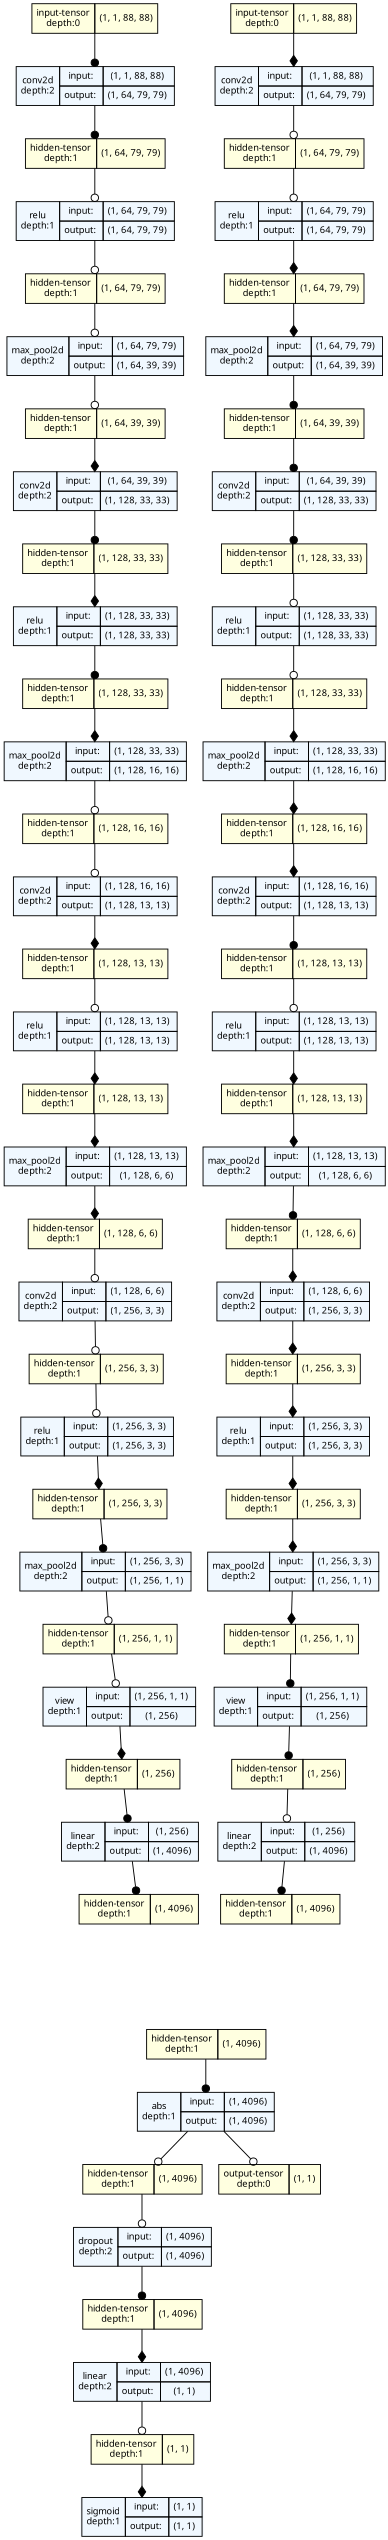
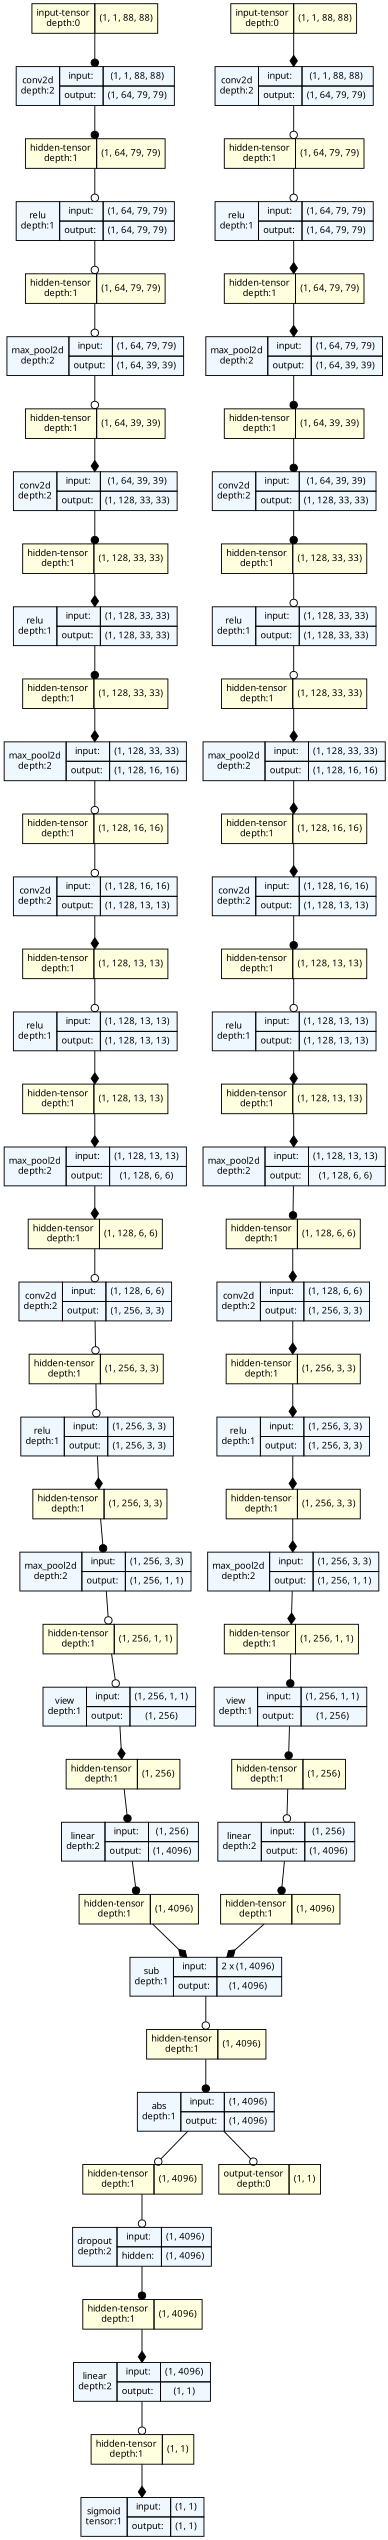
none -> (206, 1977)
(140, 2256) -> (139, 2256)
(104, 2522) -> (104, 2522)
